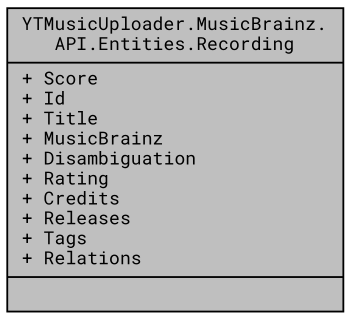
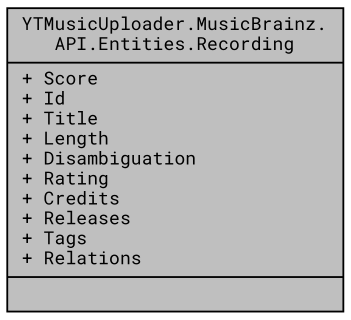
(94, 139) -> (66, 139)
